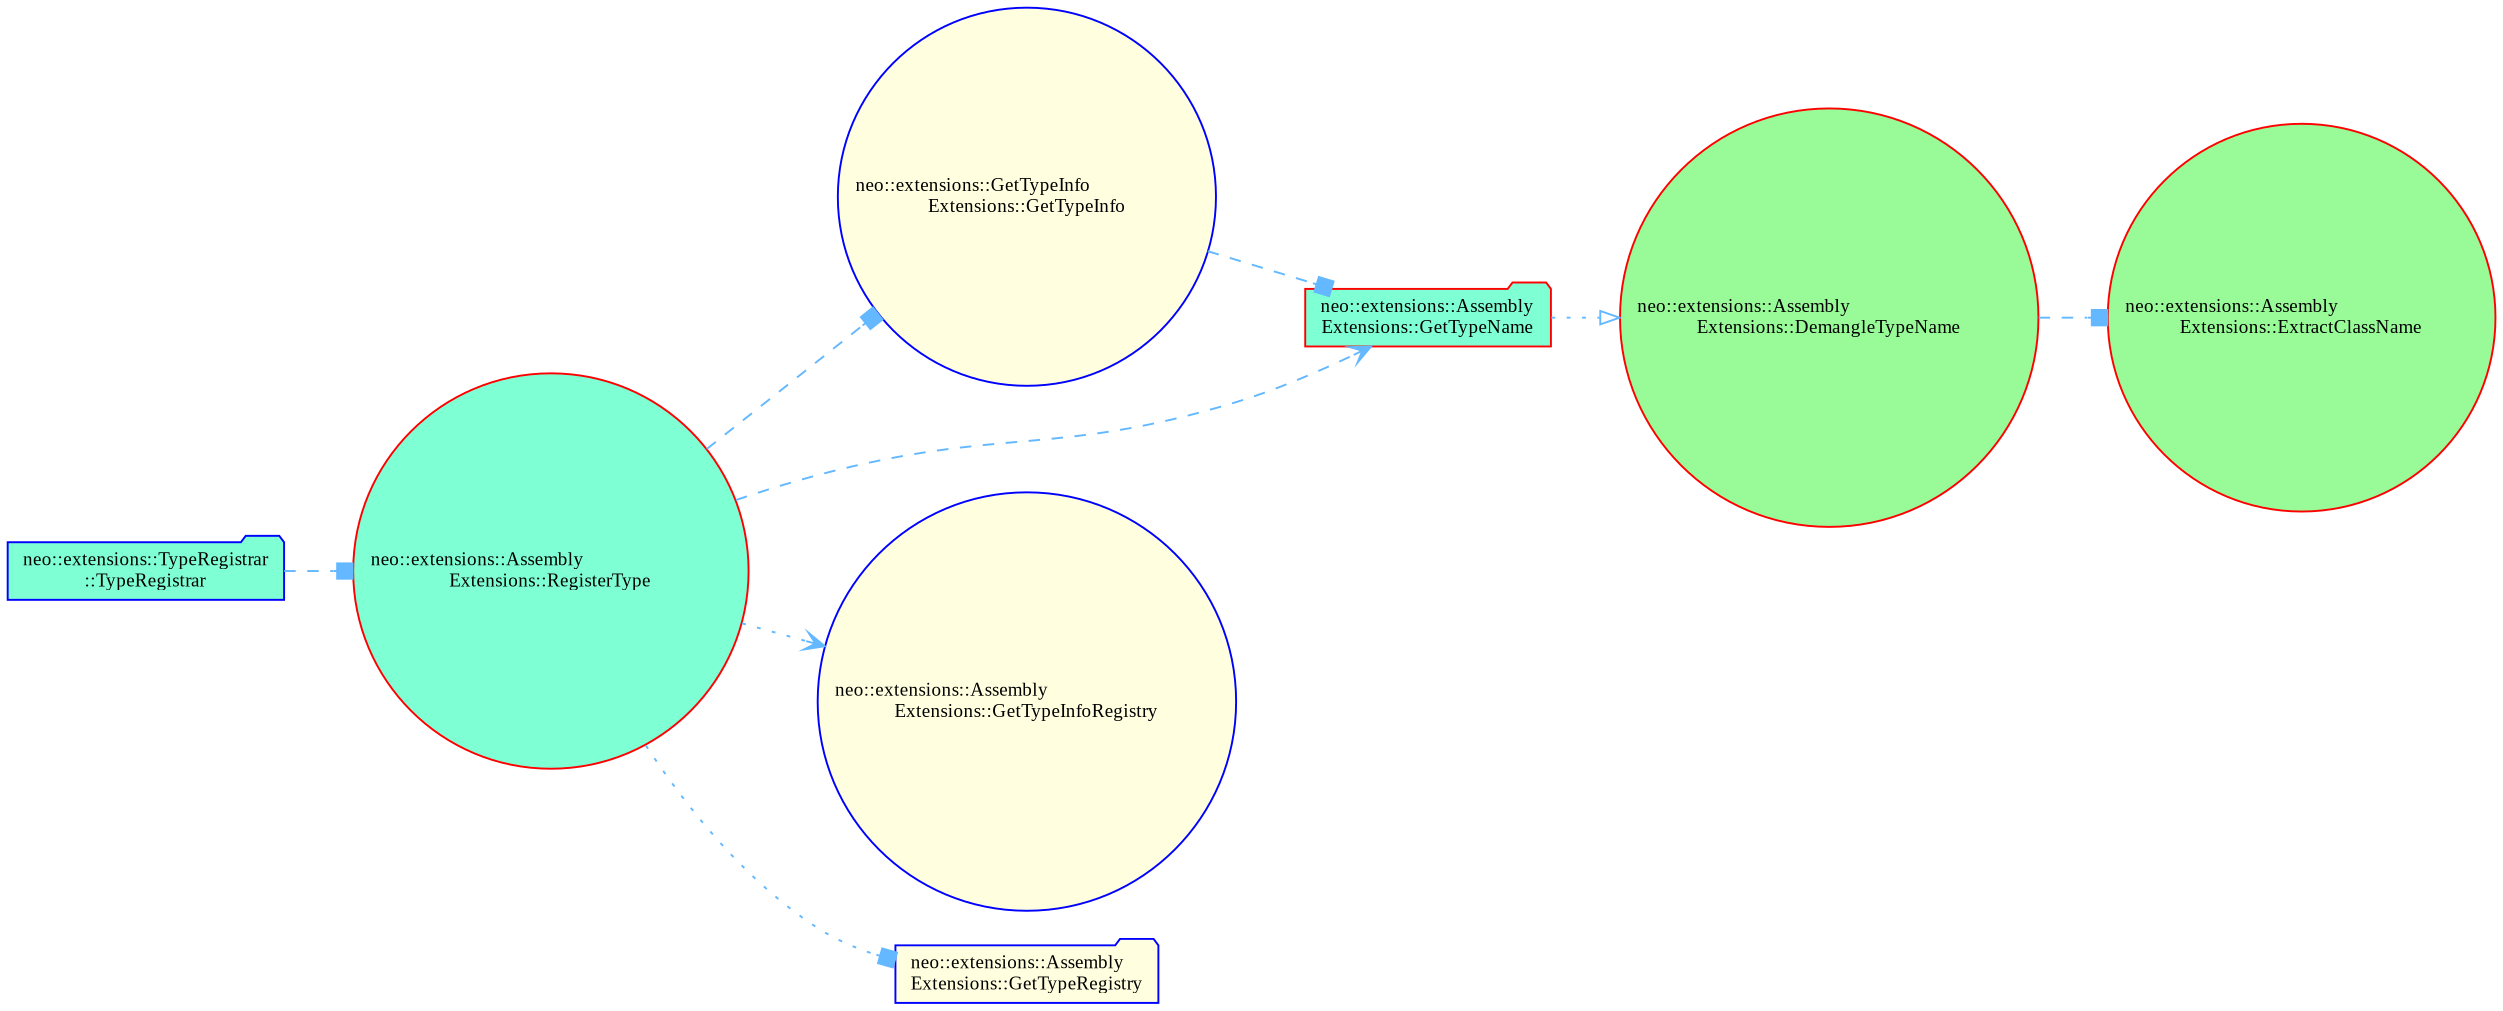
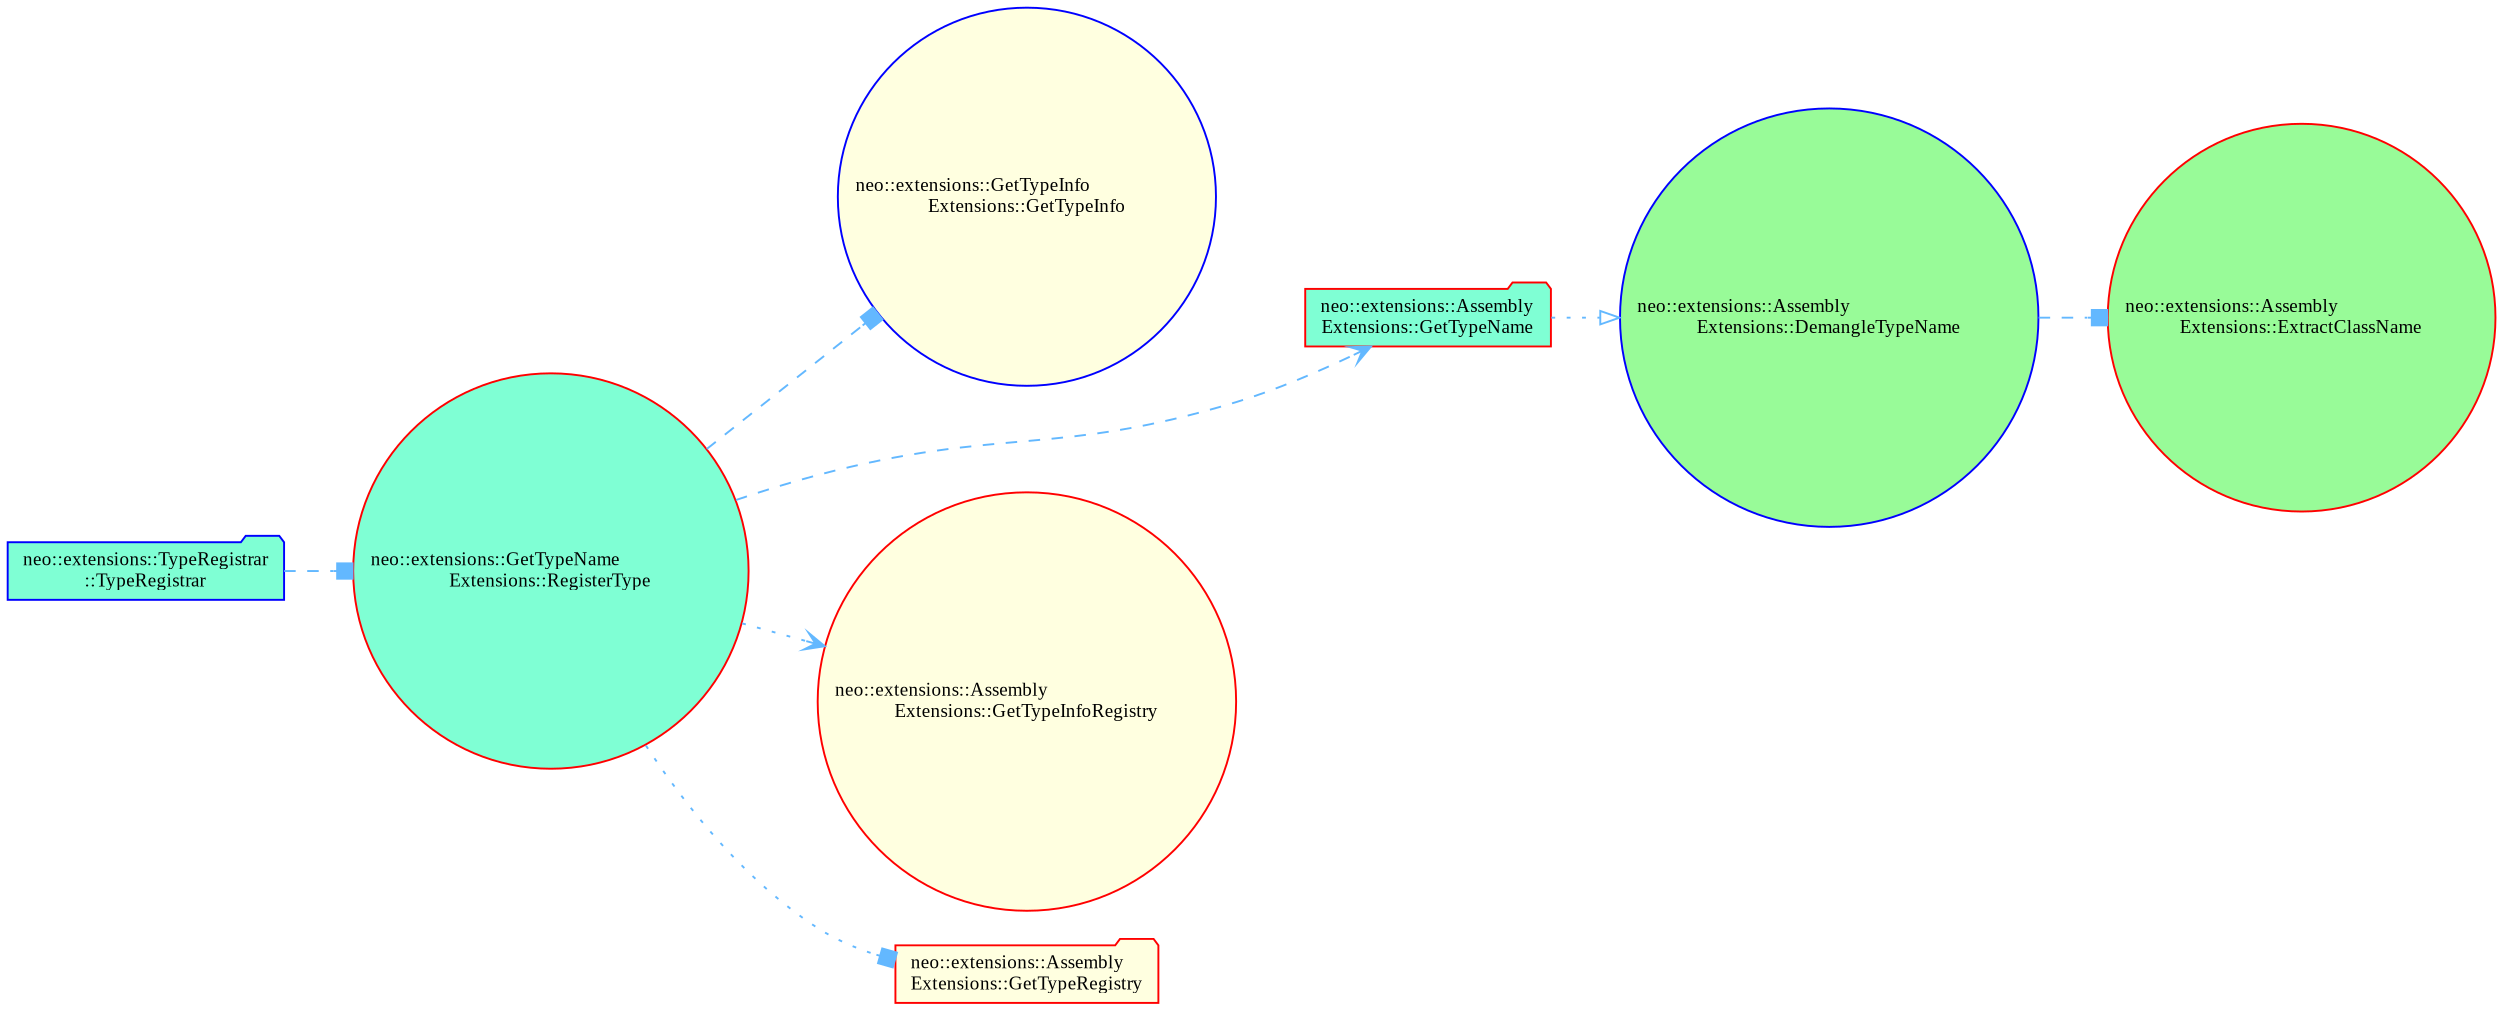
(1260, 267) -> none
(1829, 318) -> (1829, 318)
(551, 571) -> (551, 571)
(1027, 702) -> (1027, 702)
(1027, 974) -> (1027, 974)
